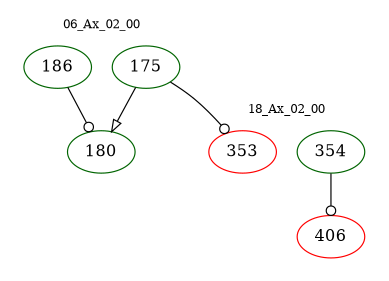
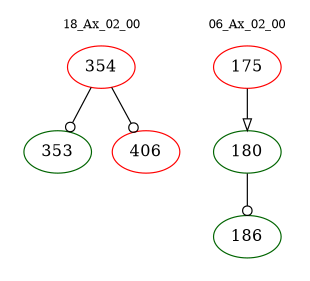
(146, 67) -> (247, 67)
(77, 105) -> (247, 190)
(206, 110) -> (82, 105)
(243, 152) -> (58, 152)
(331, 152) -> (101, 67)
